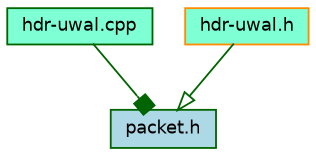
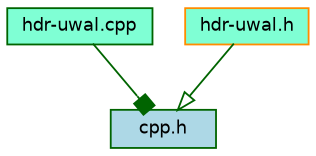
(163, 129) -> (163, 129)
